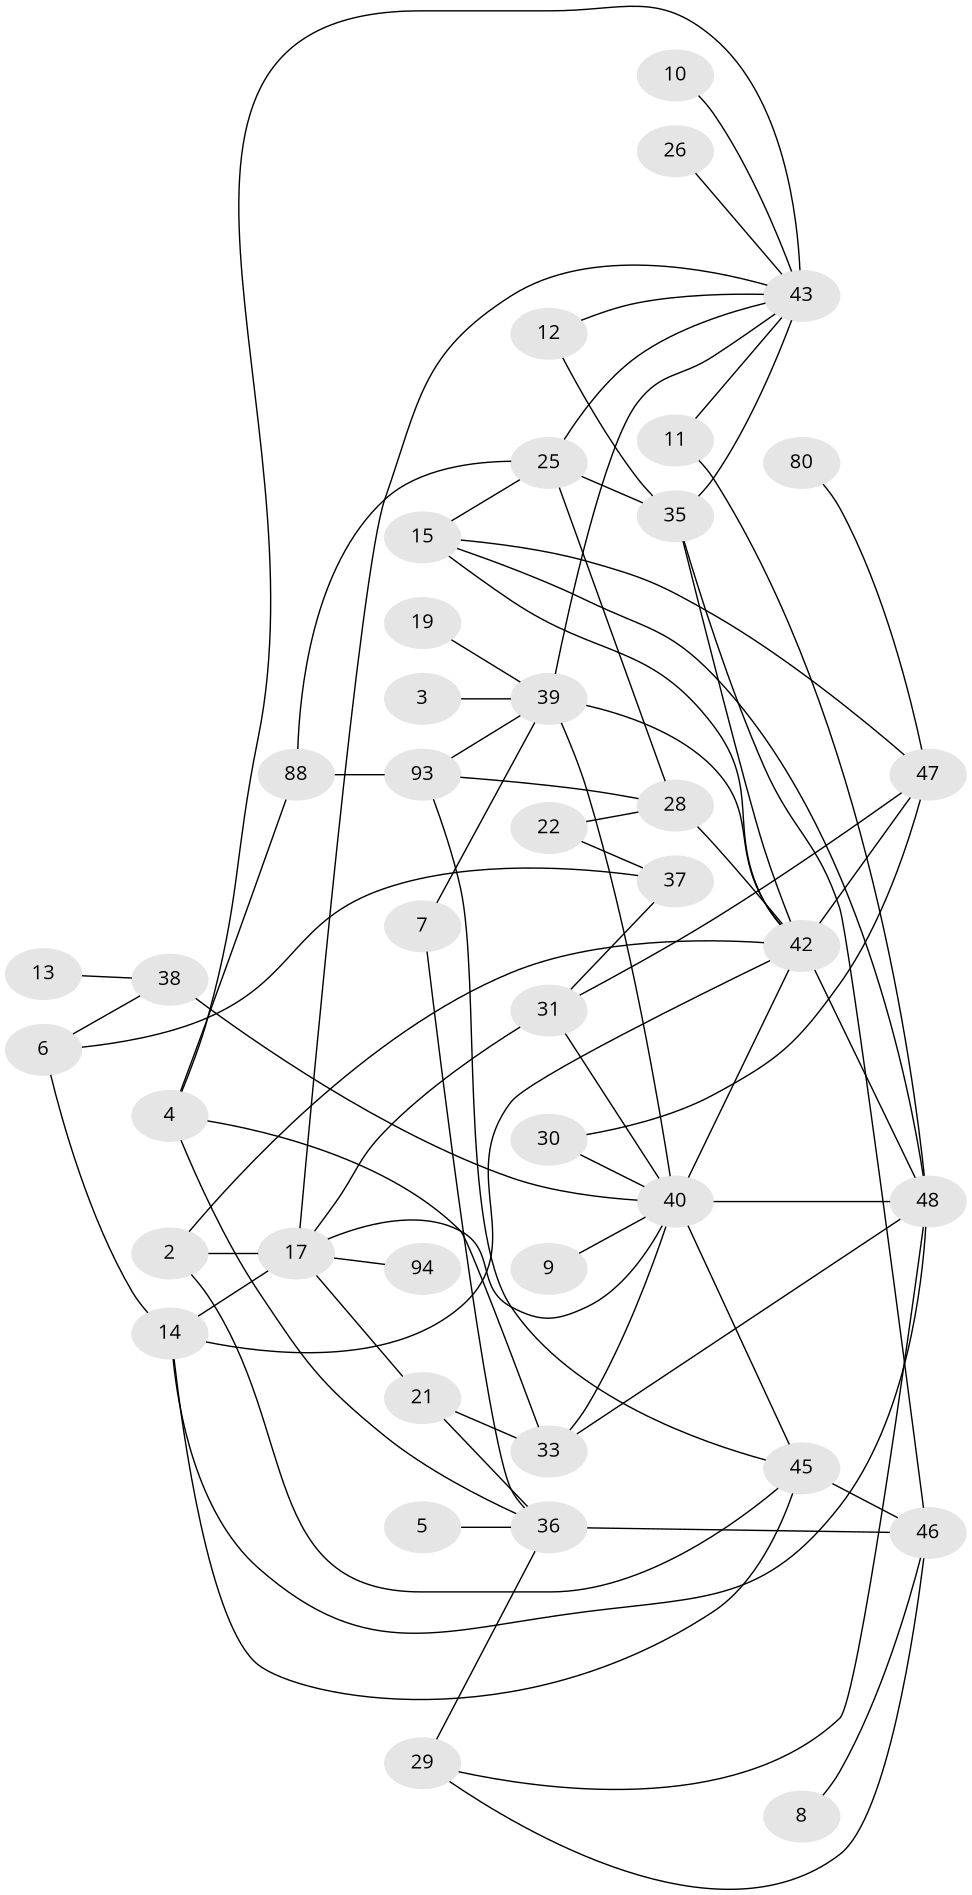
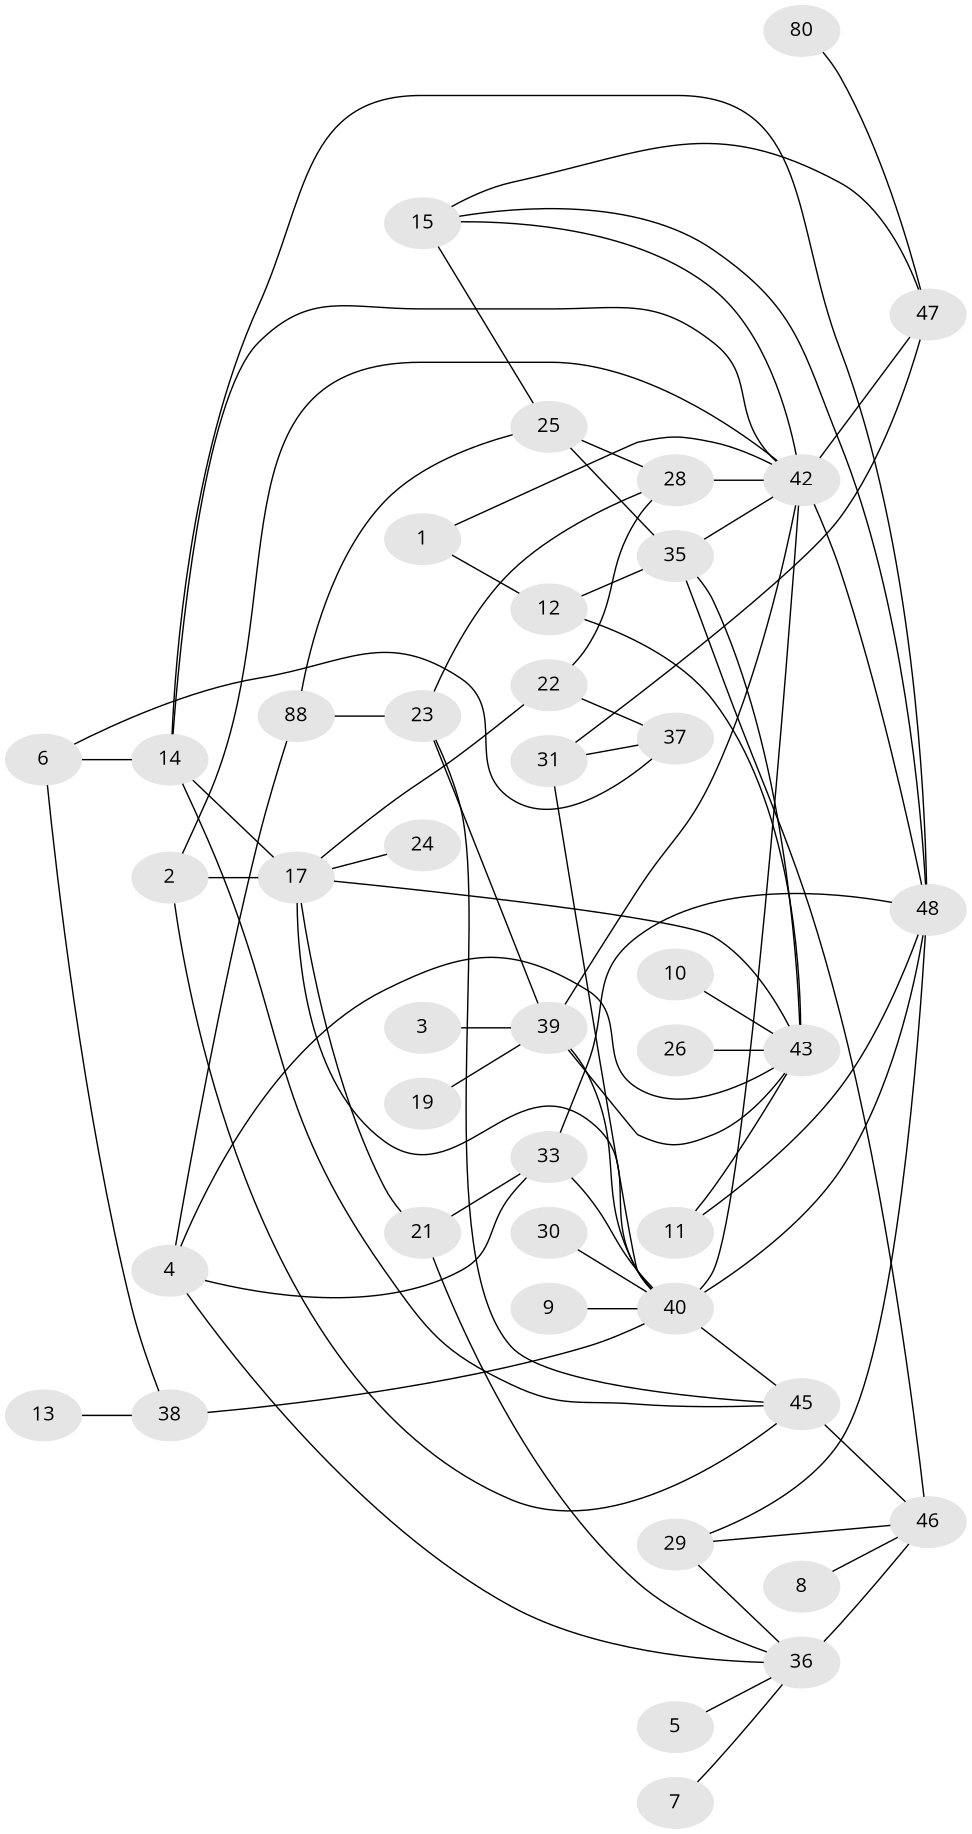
(649, 349) -> none
none -> (423, 539)
(423, 775) -> (423, 716)
(486, 813) -> none
(809, 1024) -> none
(402, 1114) -> (422, 781)
(423, 1269) -> (423, 845)
